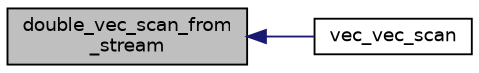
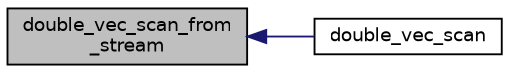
(393, 37) -> (408, 37)
